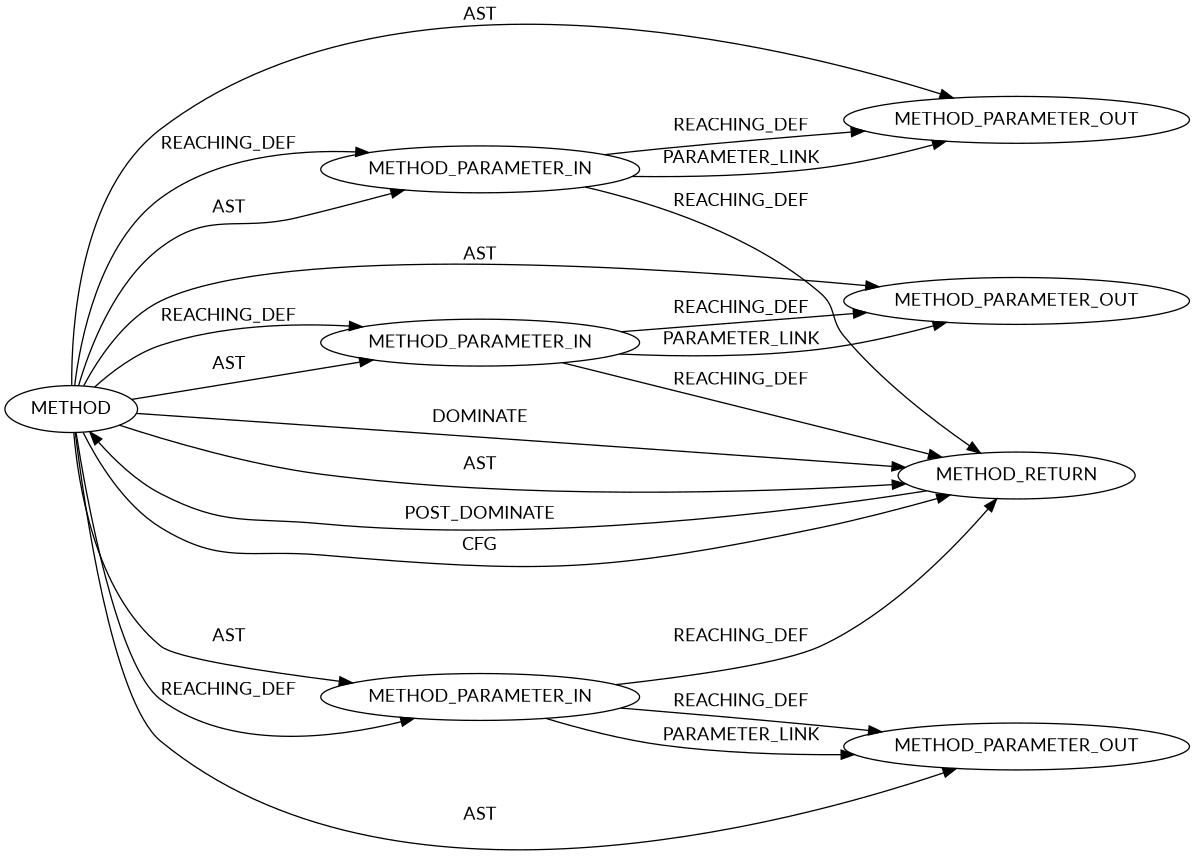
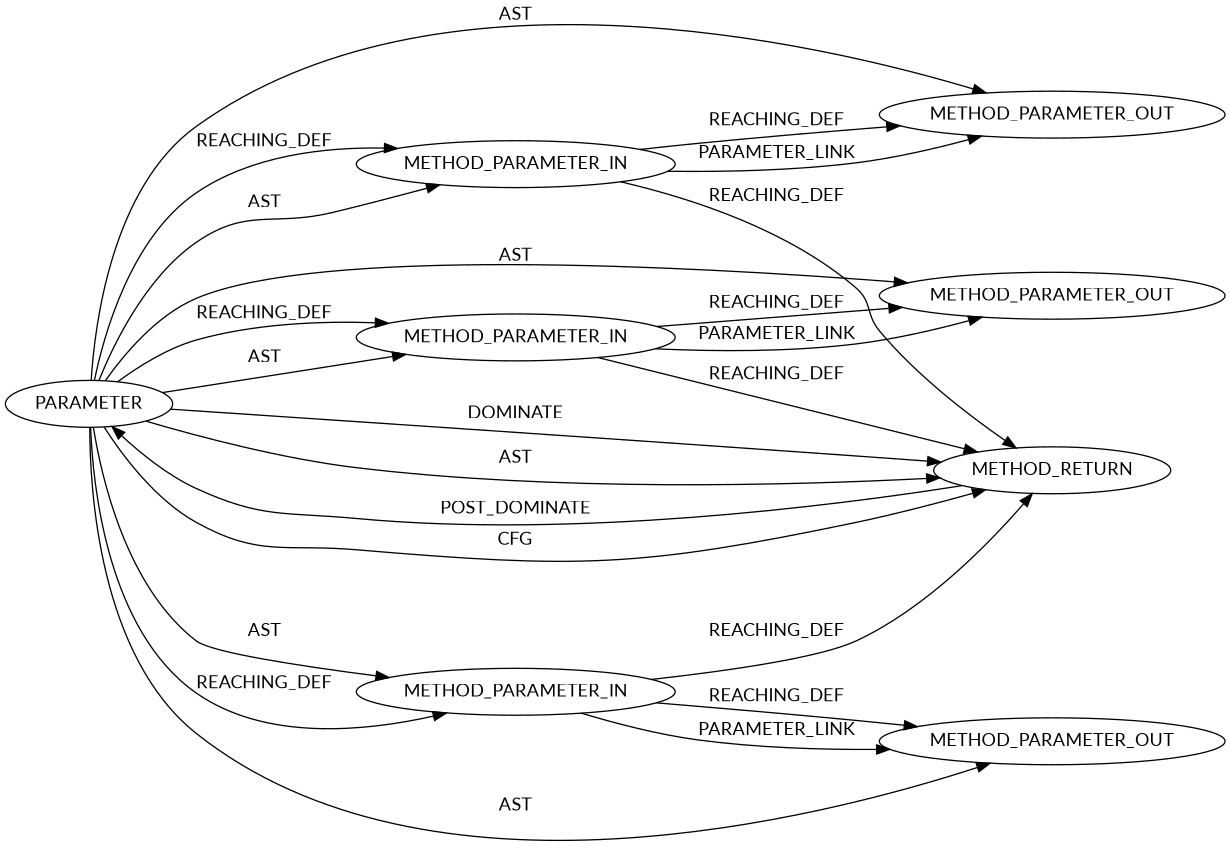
(71, 409) -> (89, 404)
